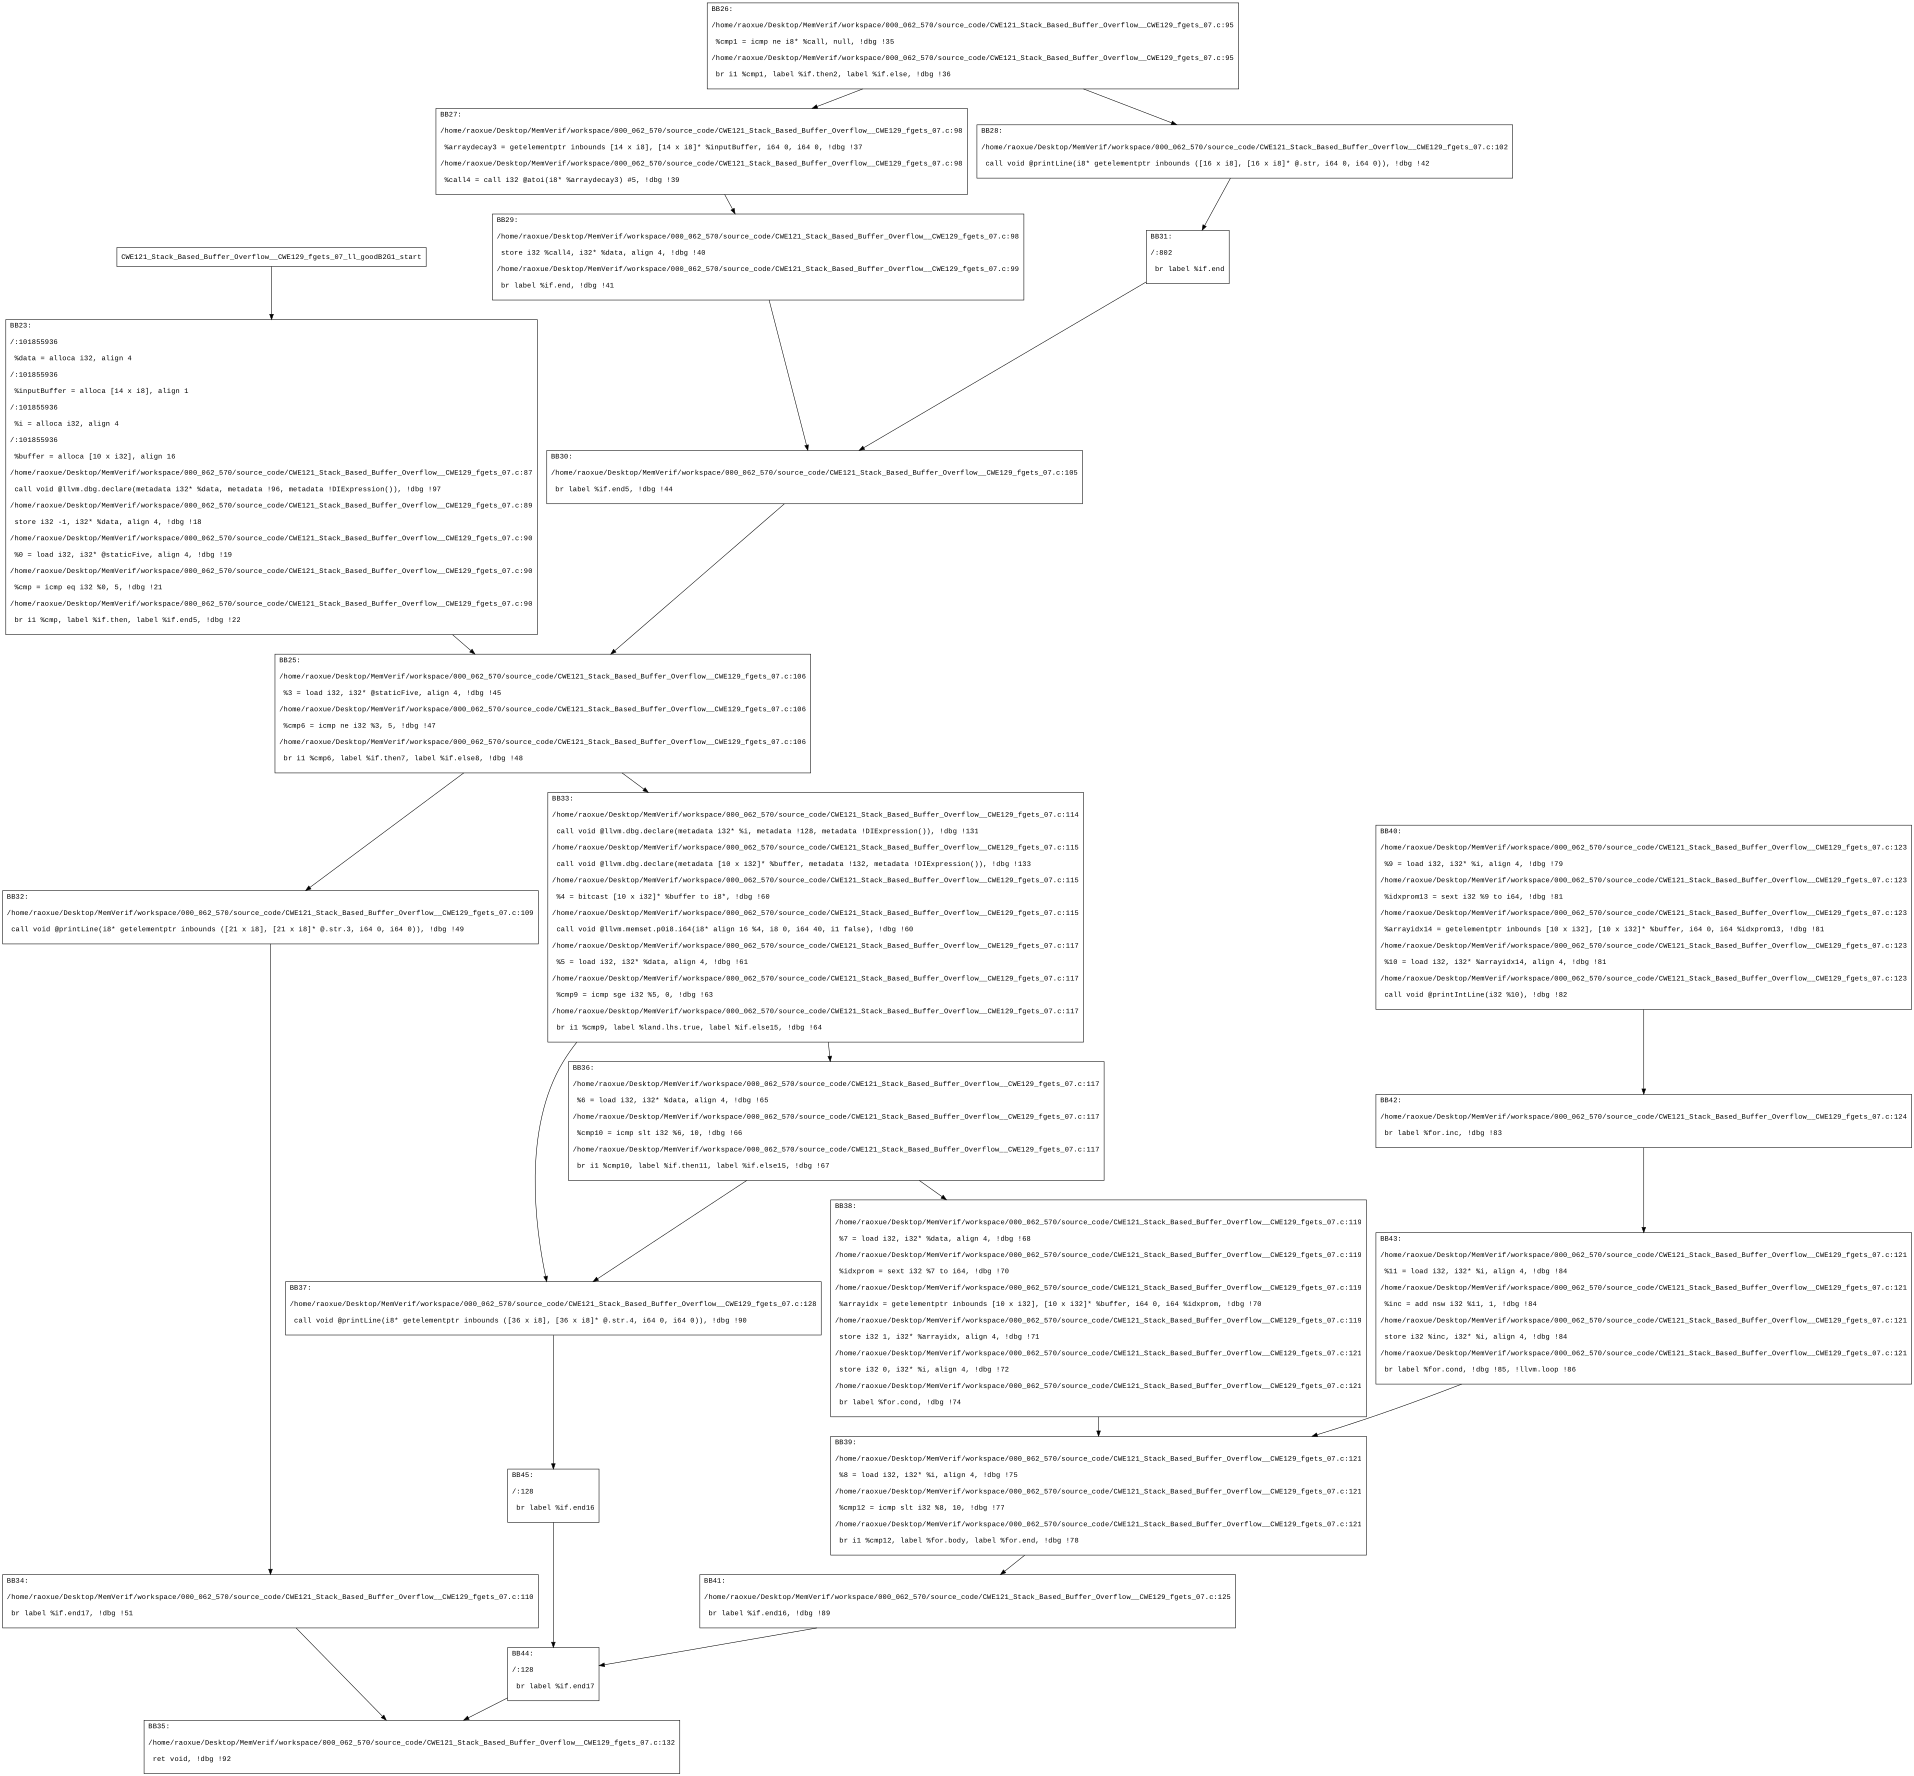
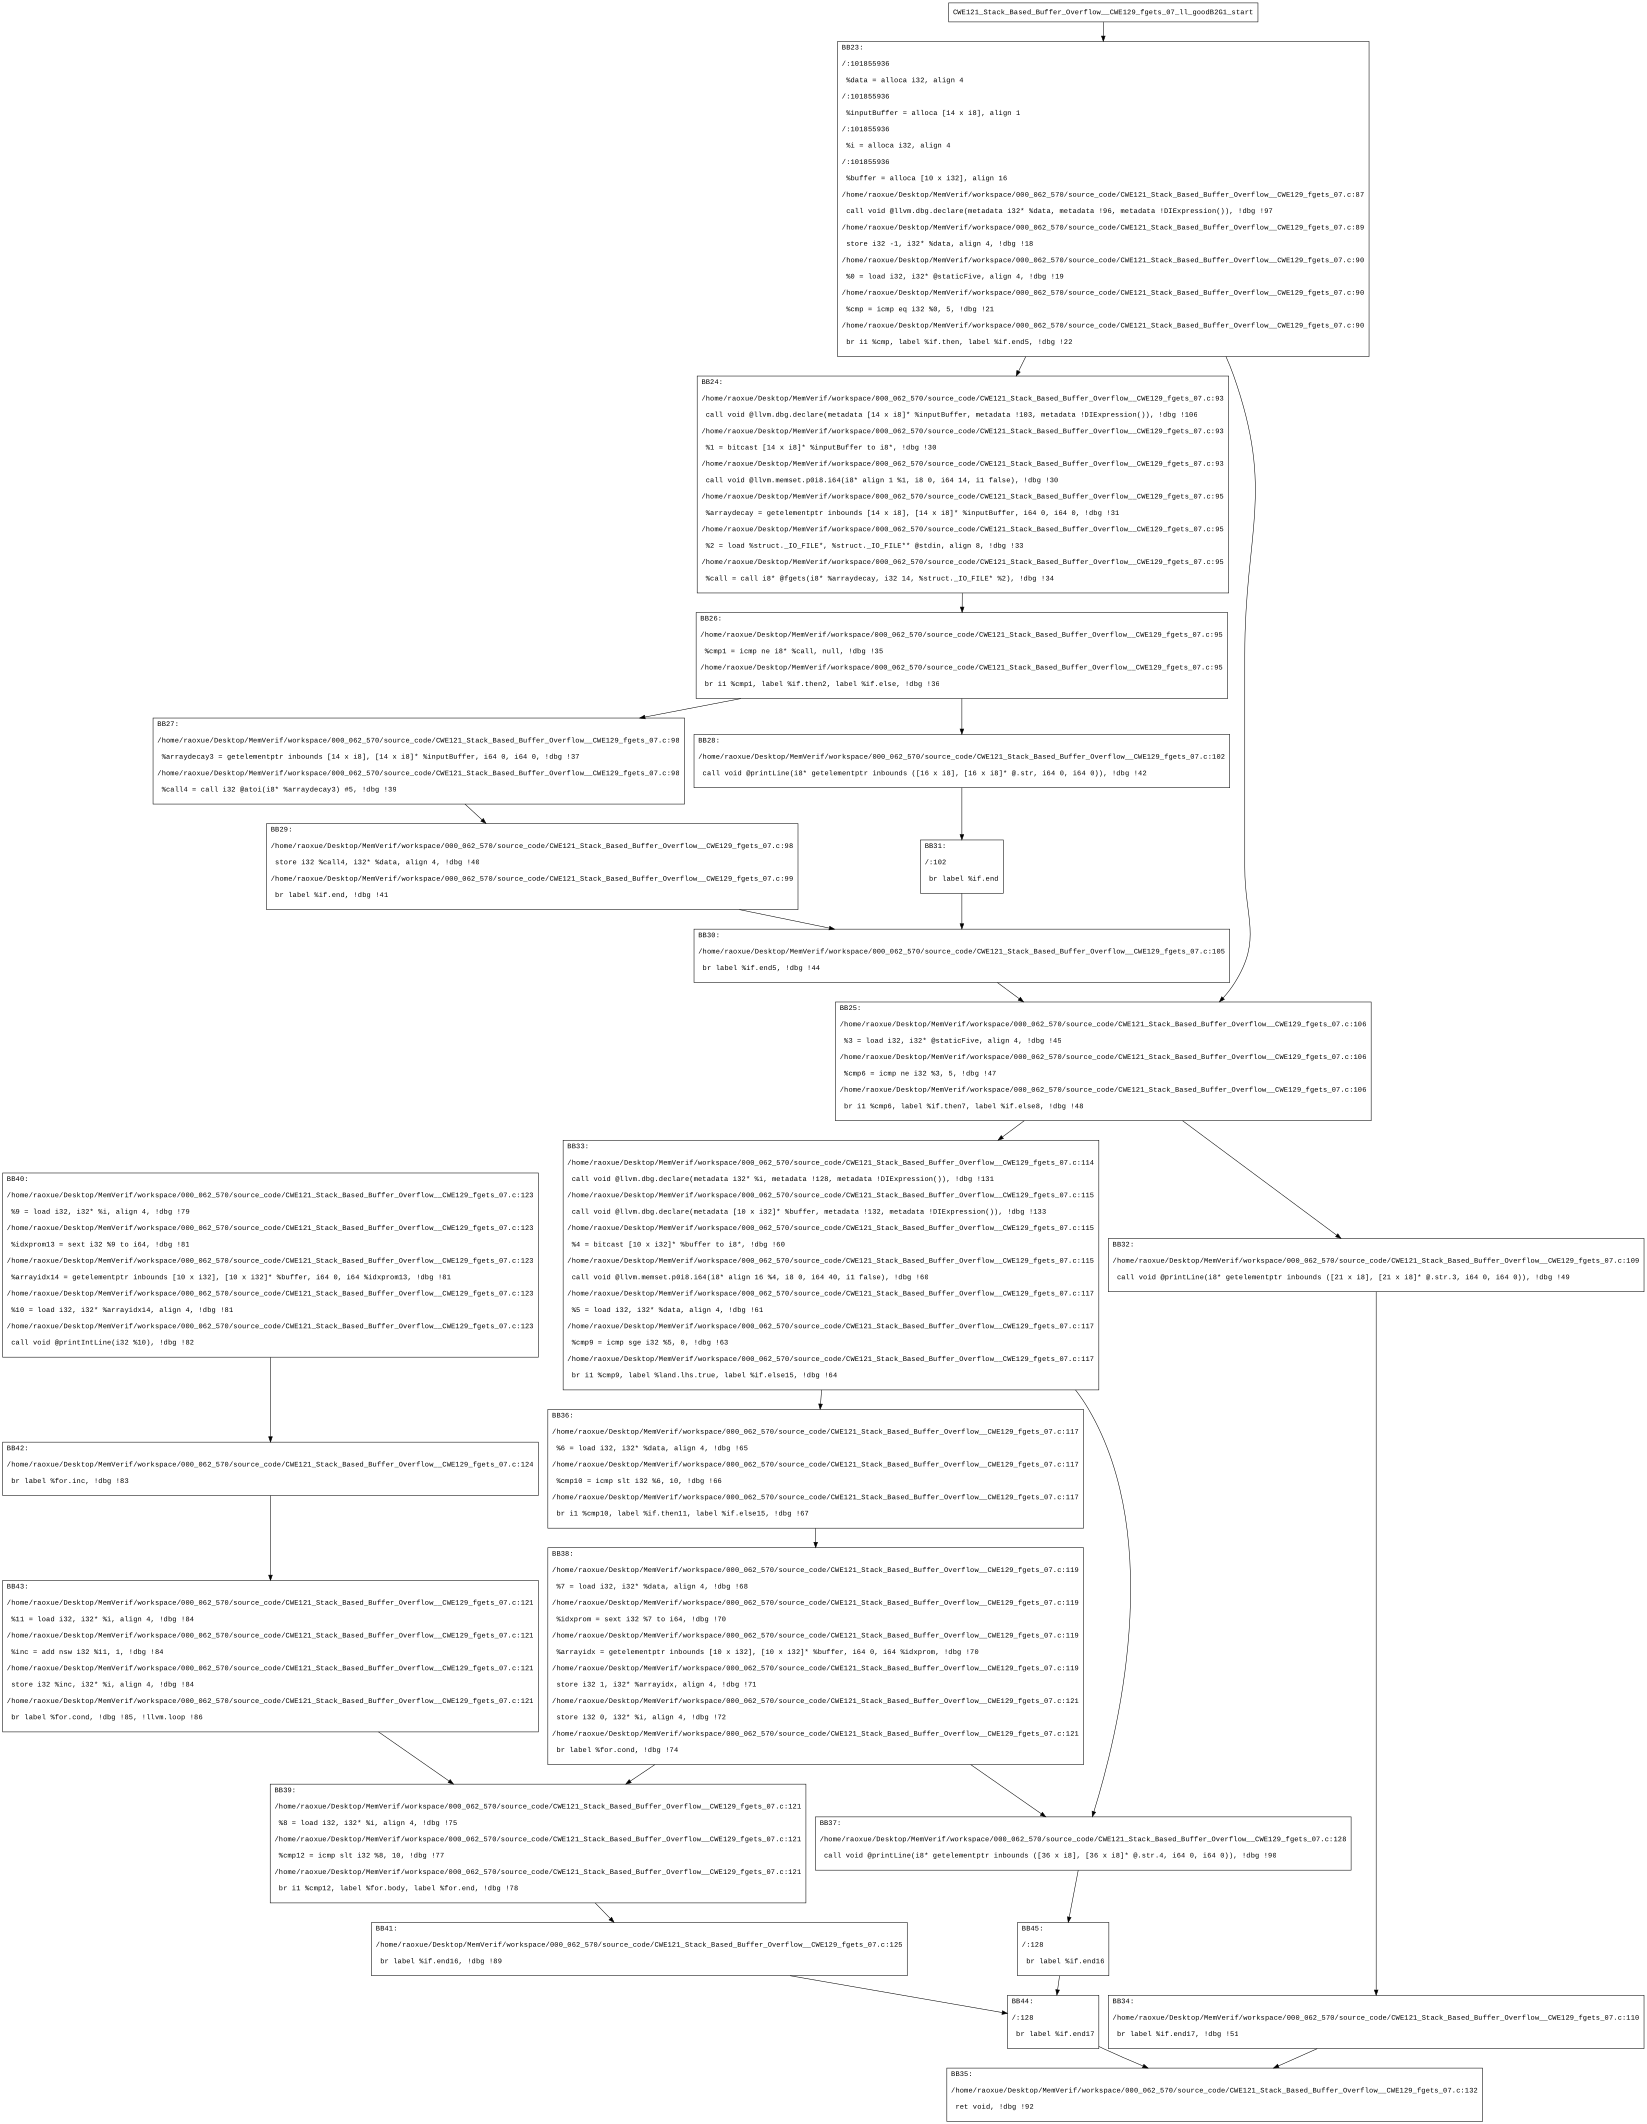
(1162, 253) -> (936, 862)
none -> (963, 484)
(672, 1230) -> (1006, 1789)
